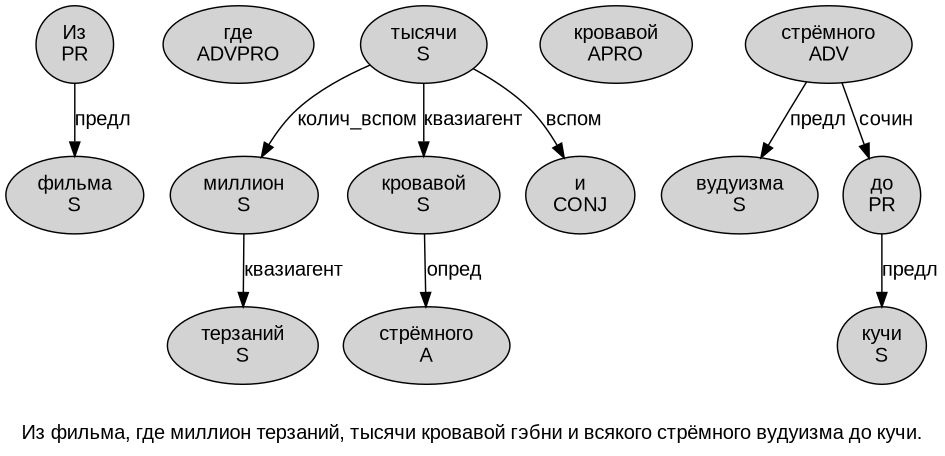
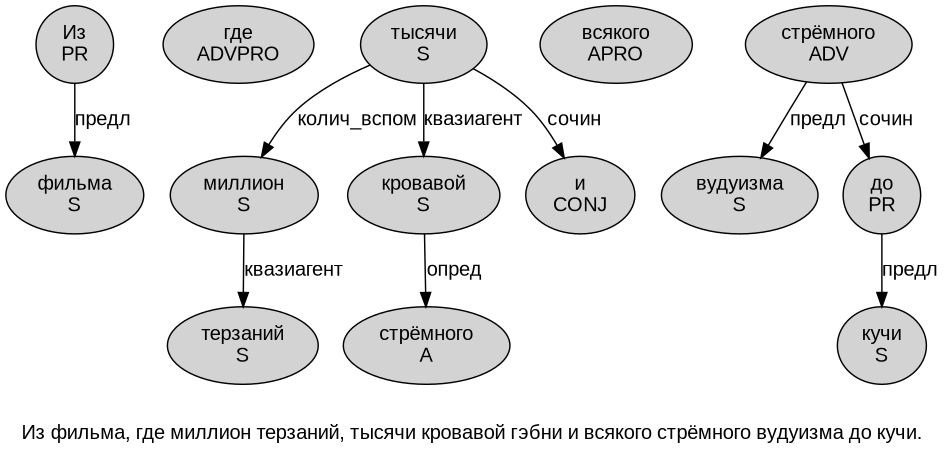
(616, 45) -> (616, 45)
(575, 120) -> (575, 120)
